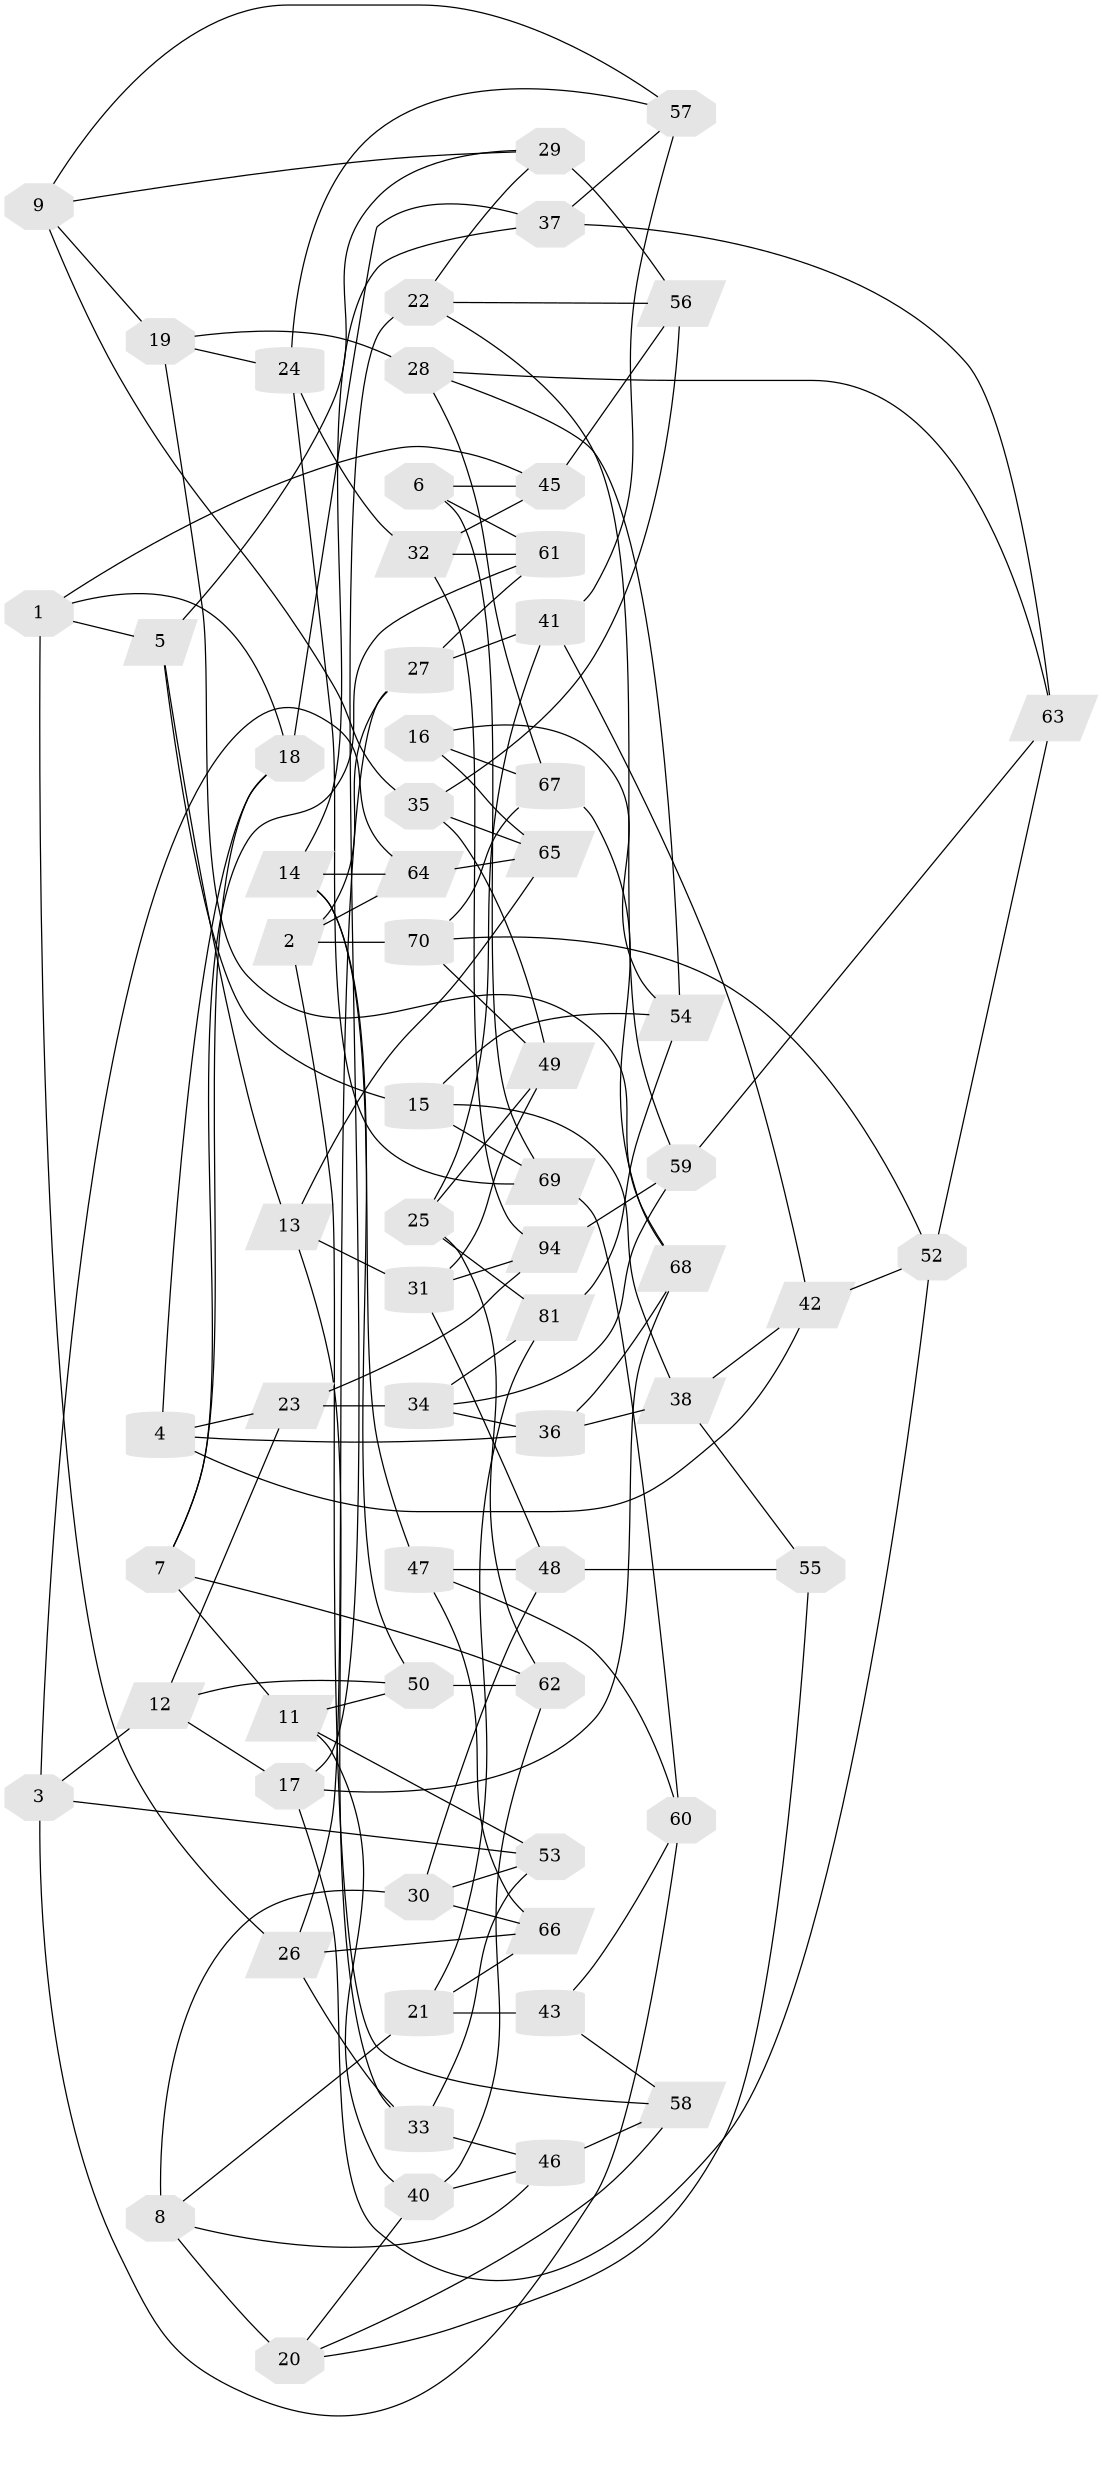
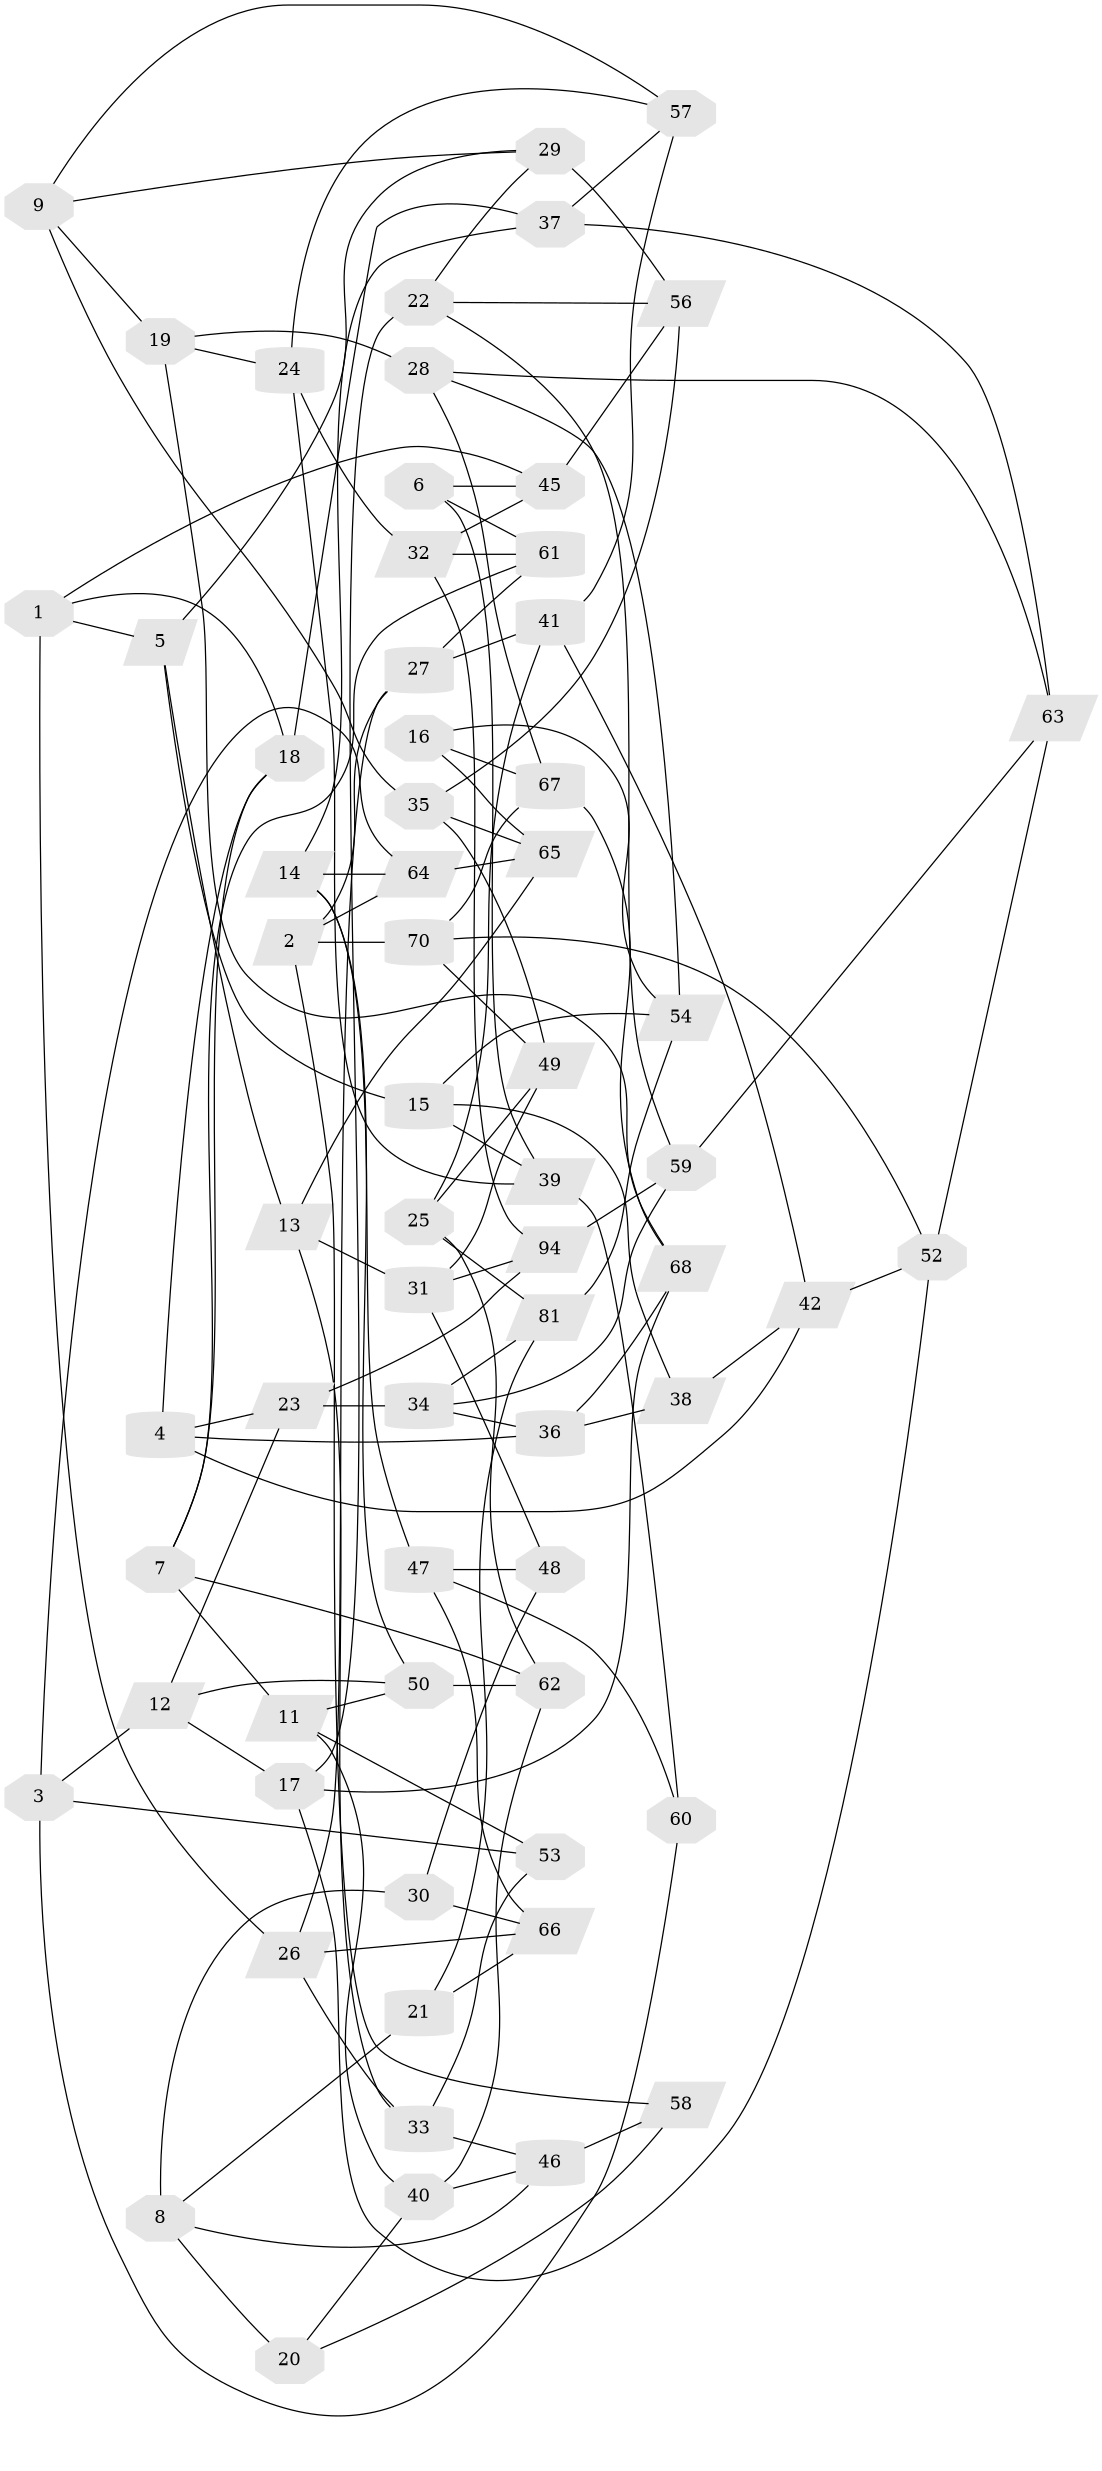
(550, 1182) -> (550, 1182)
(811, 1570) -> none
(485, 1877) -> none
(550, 2013) -> none
